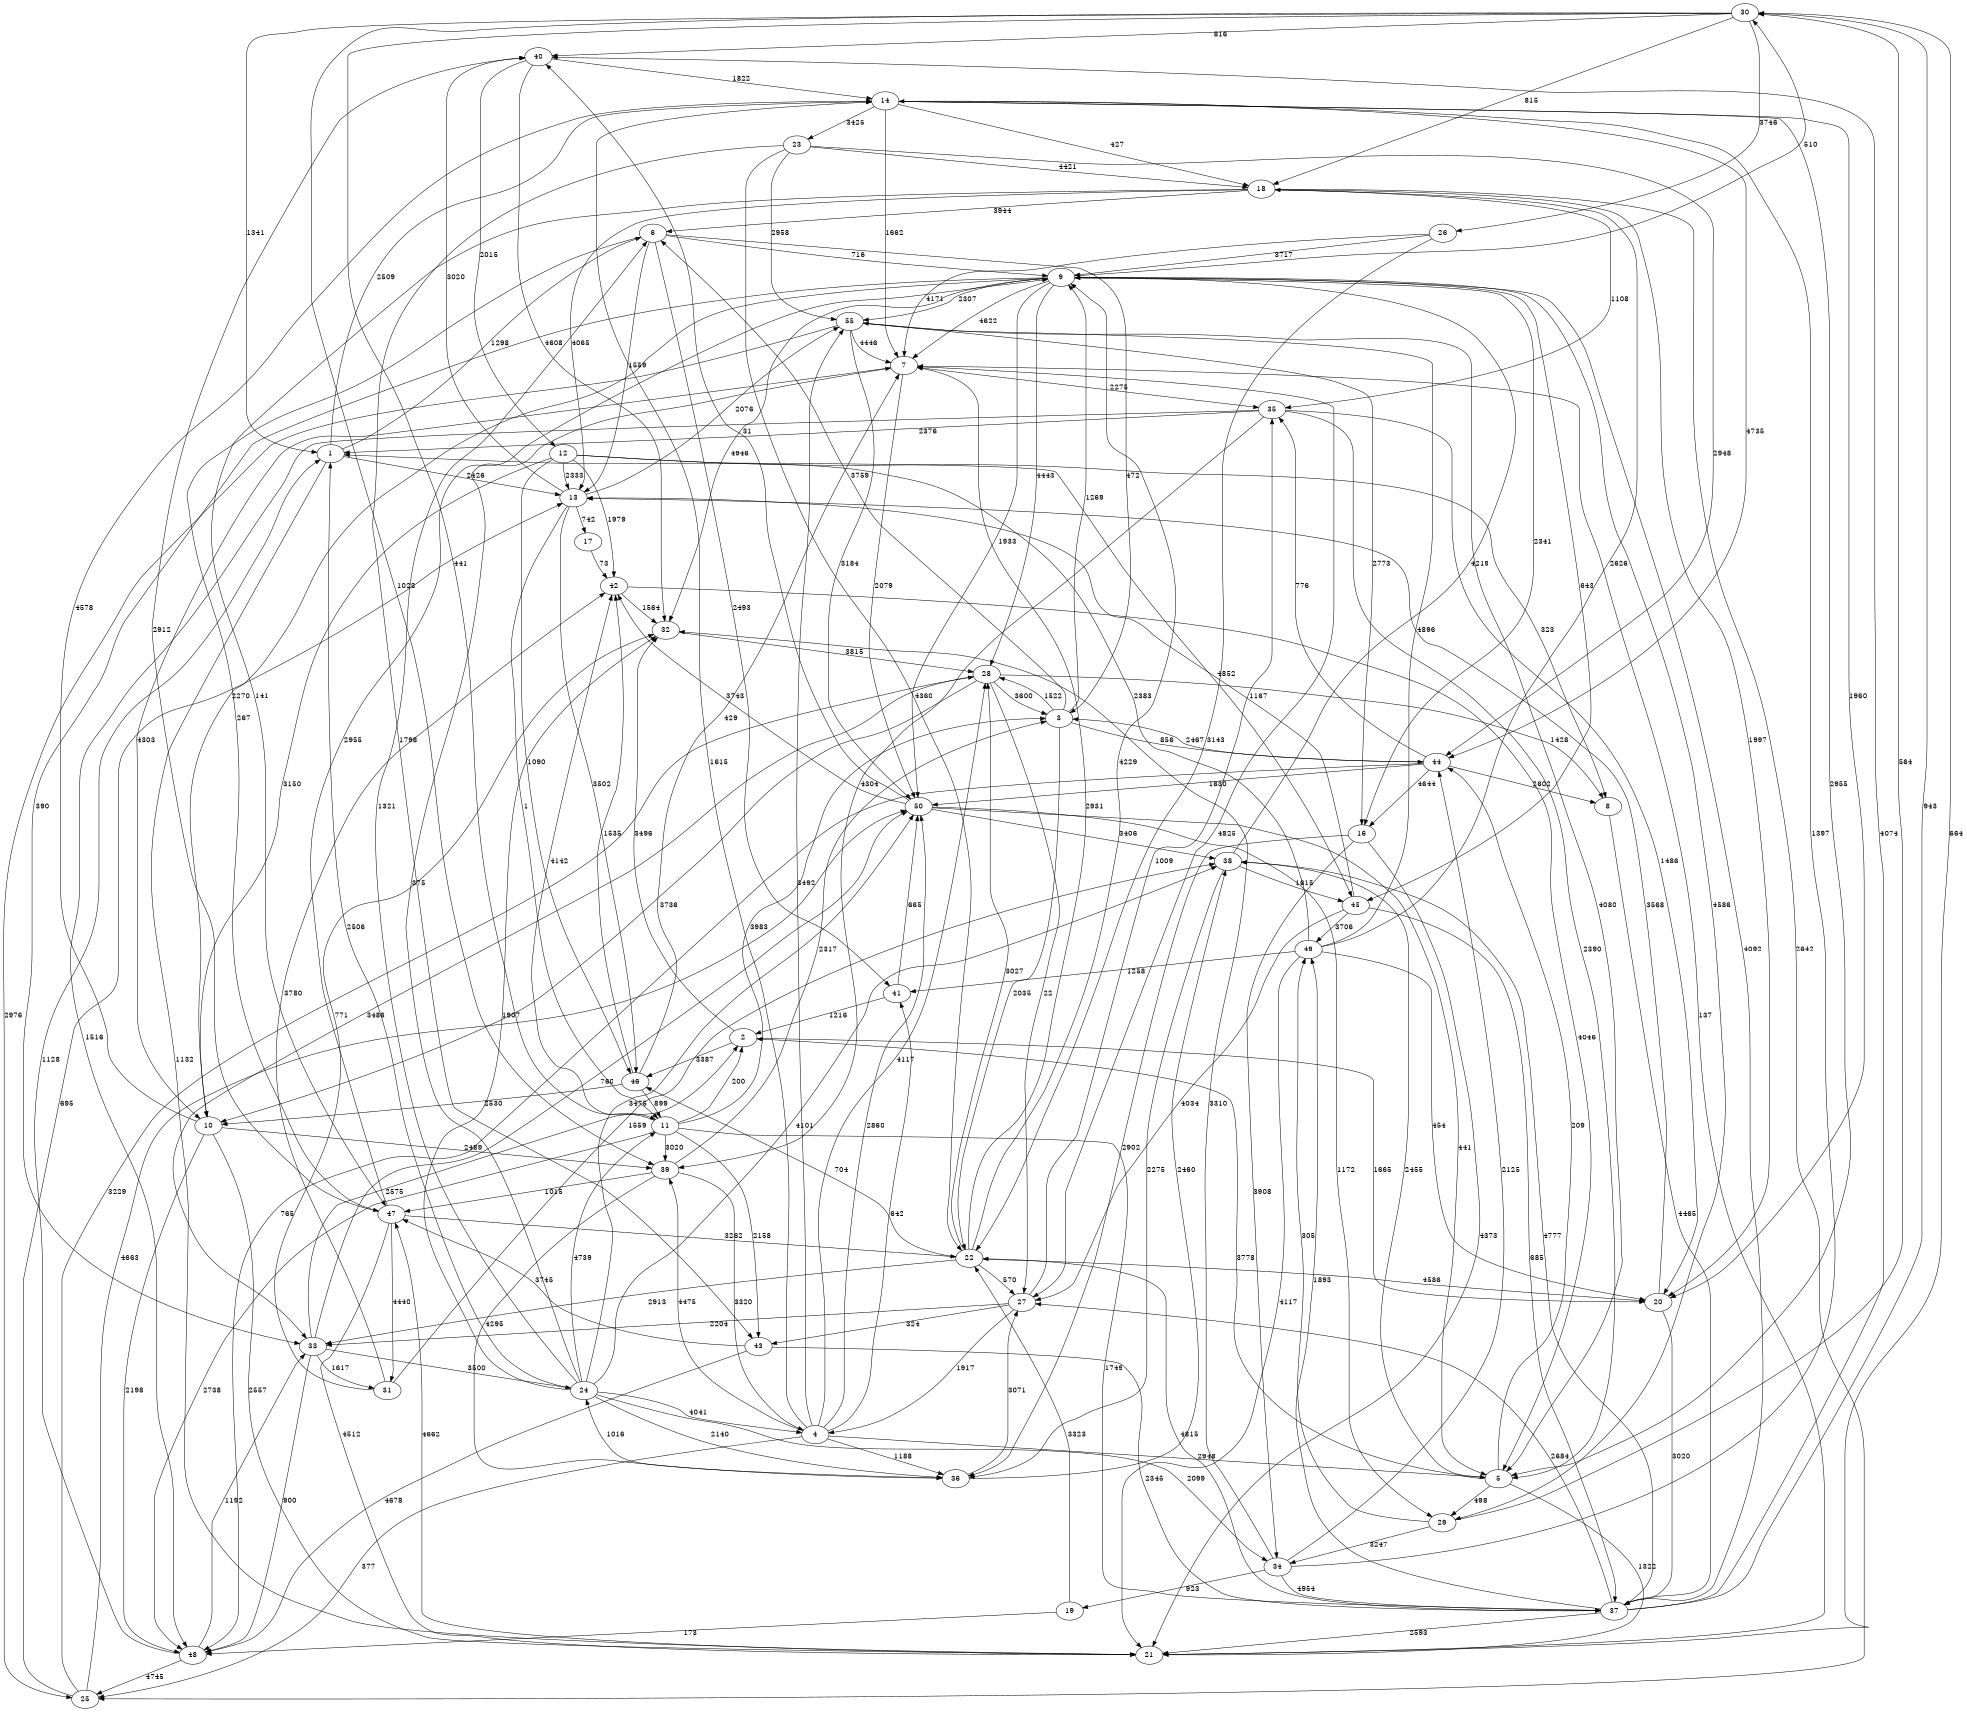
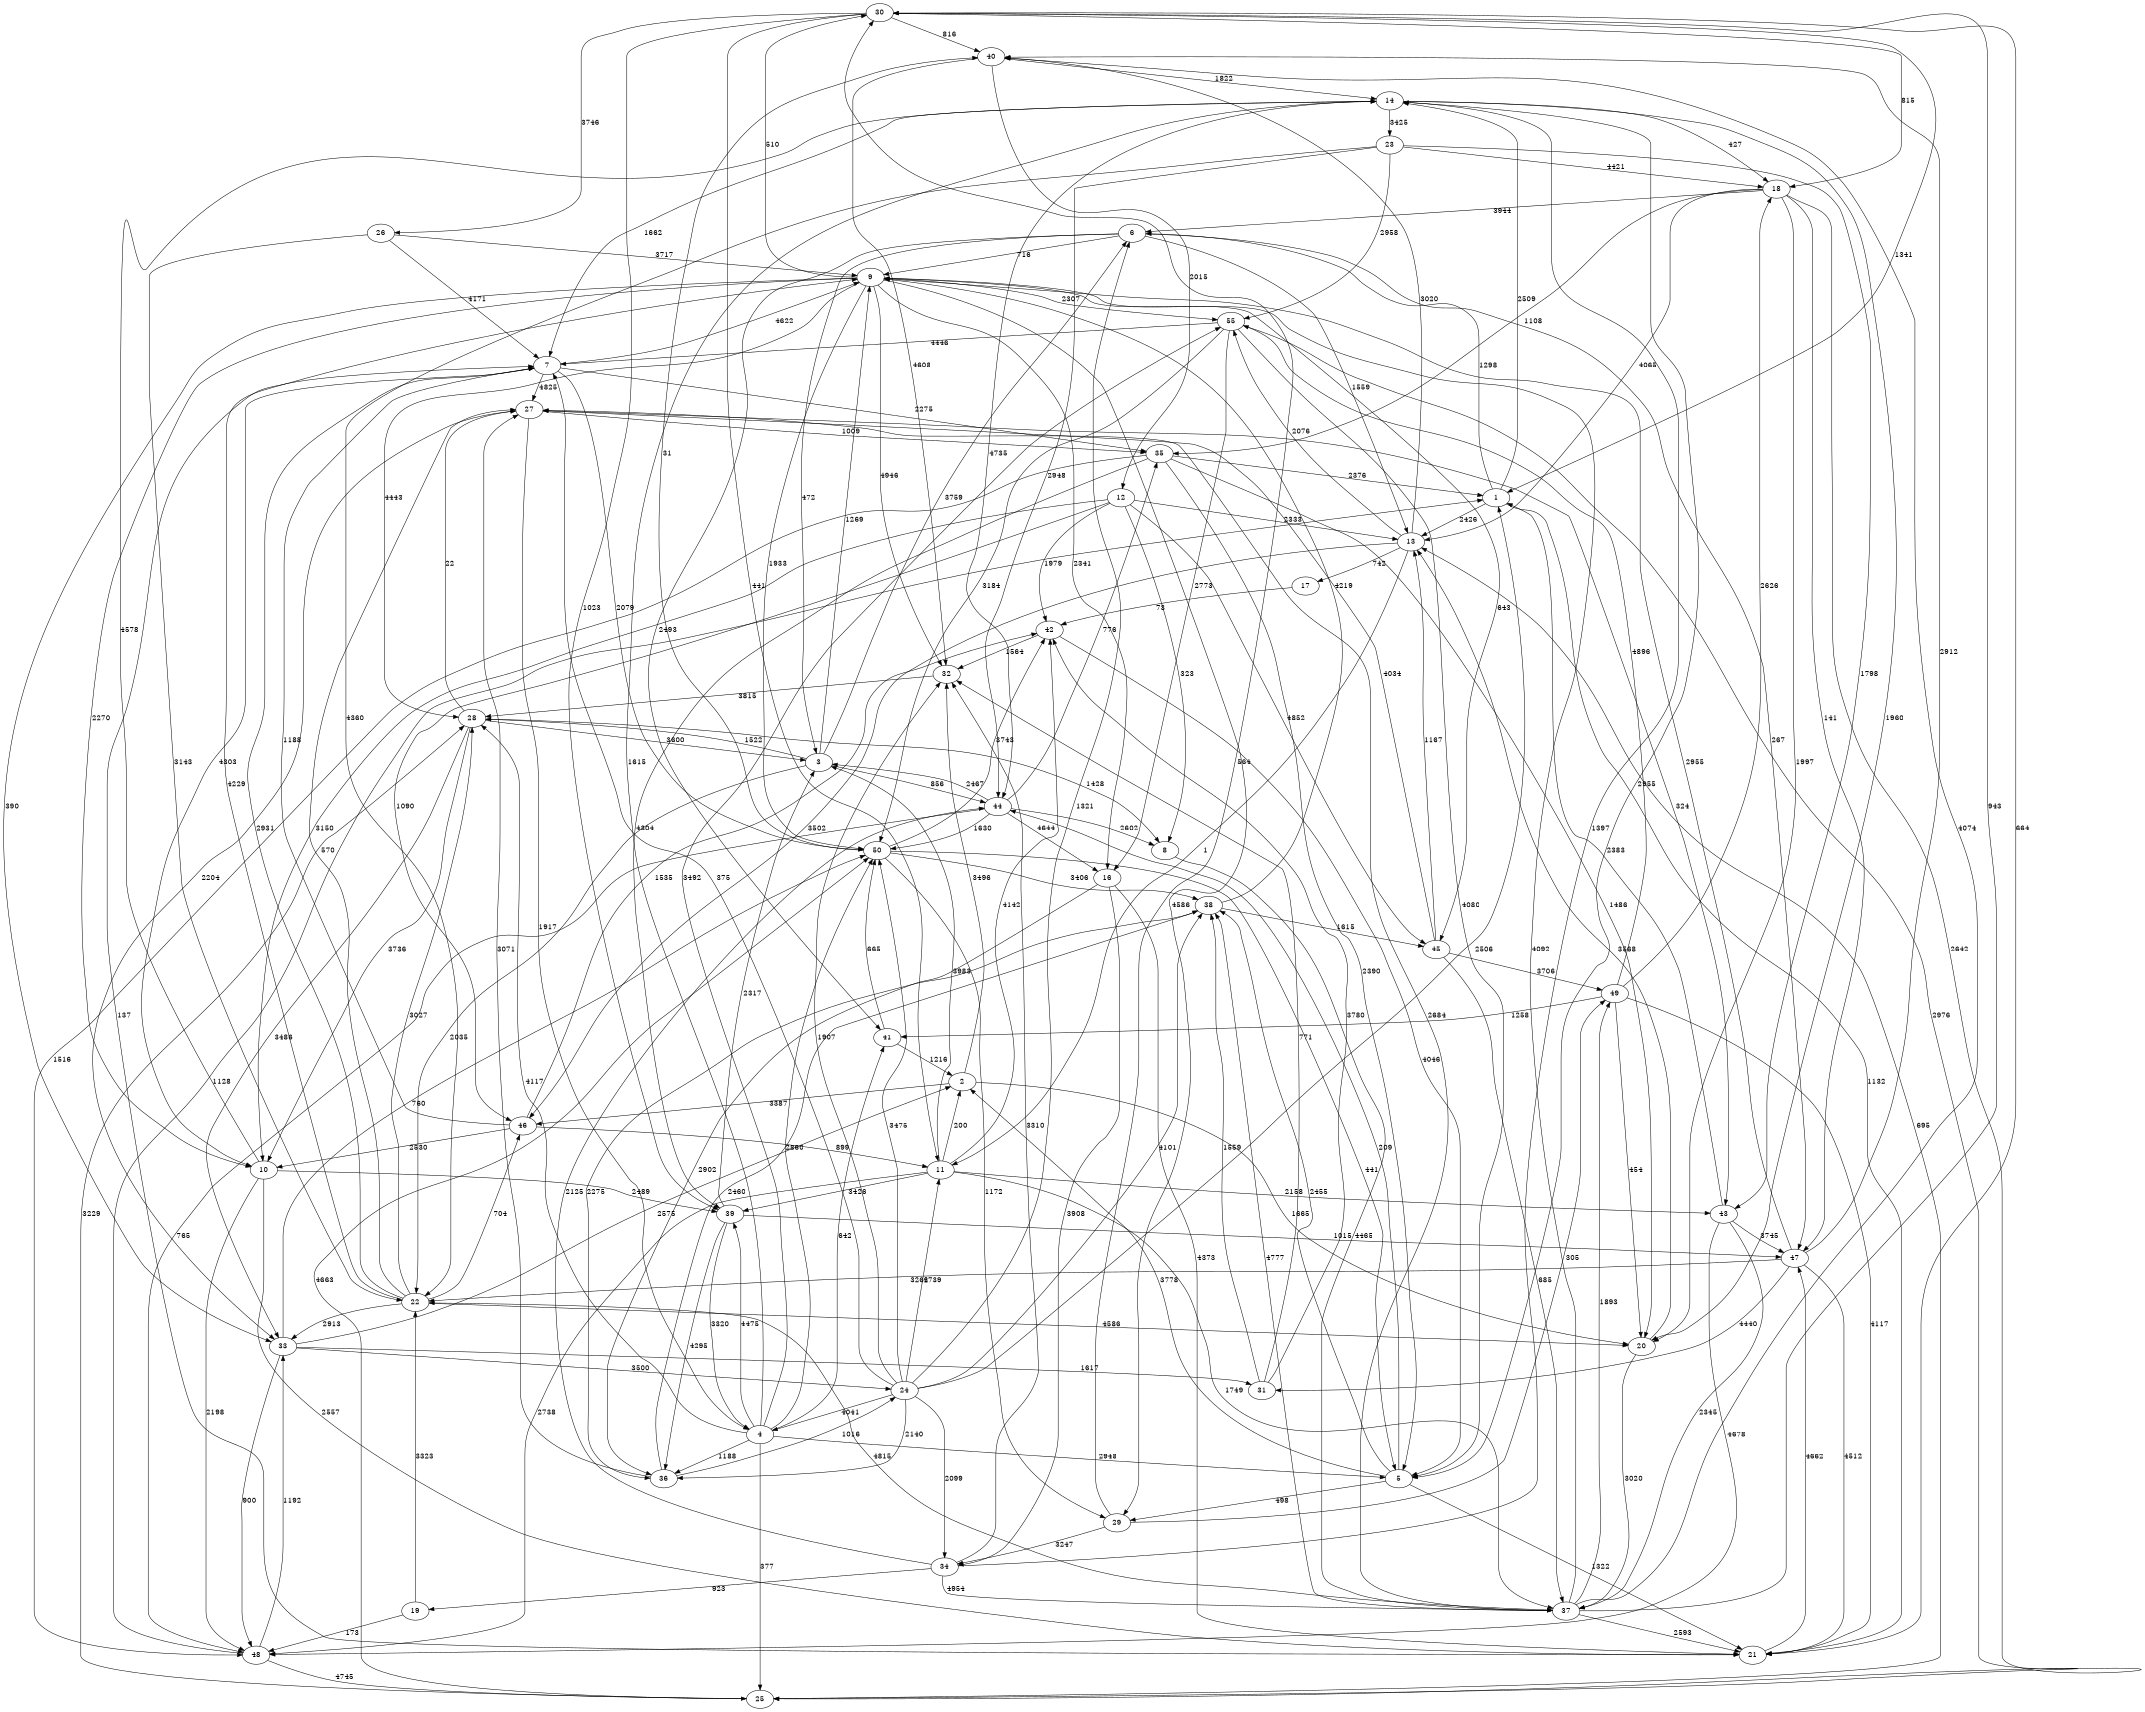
(980, 312) -> (703, 337)
(953, 494) -> (1601, 853)
(731, 718) -> (292, 740)
(675, 1148) -> (858, 1192)
